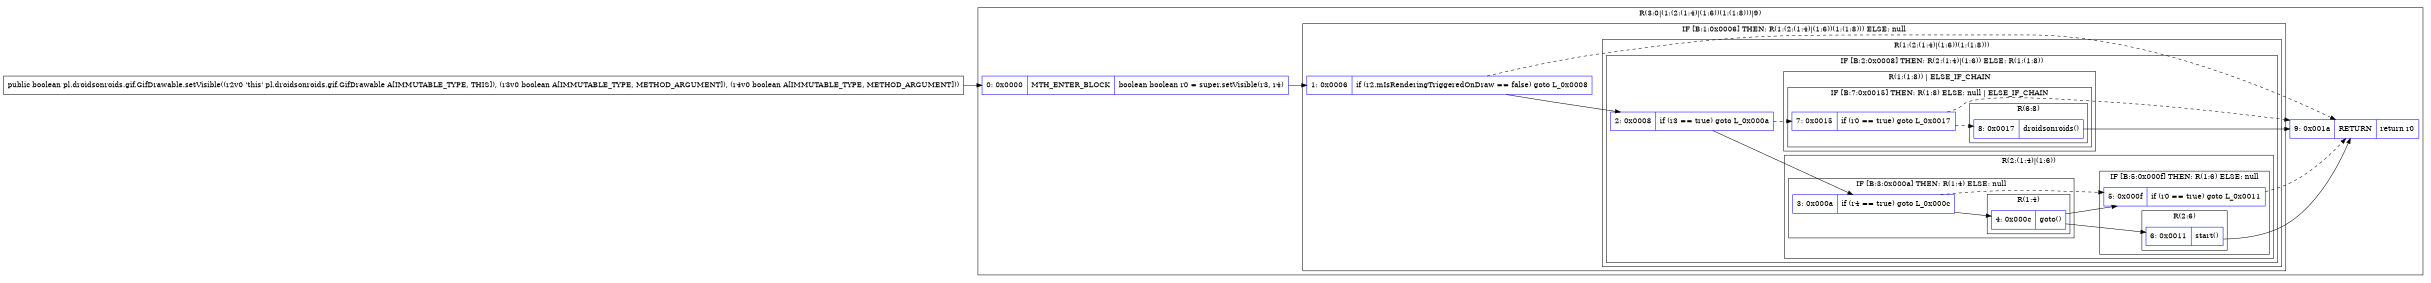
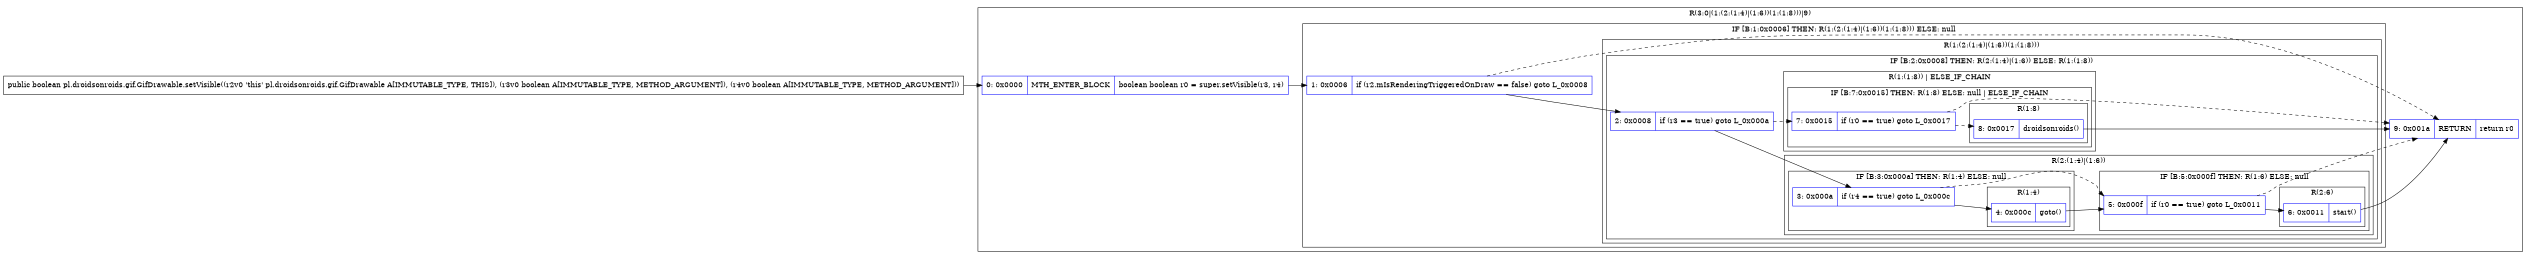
(2029, 109) -> (2029, 109)
(2103, 228) -> (2272, 210)
